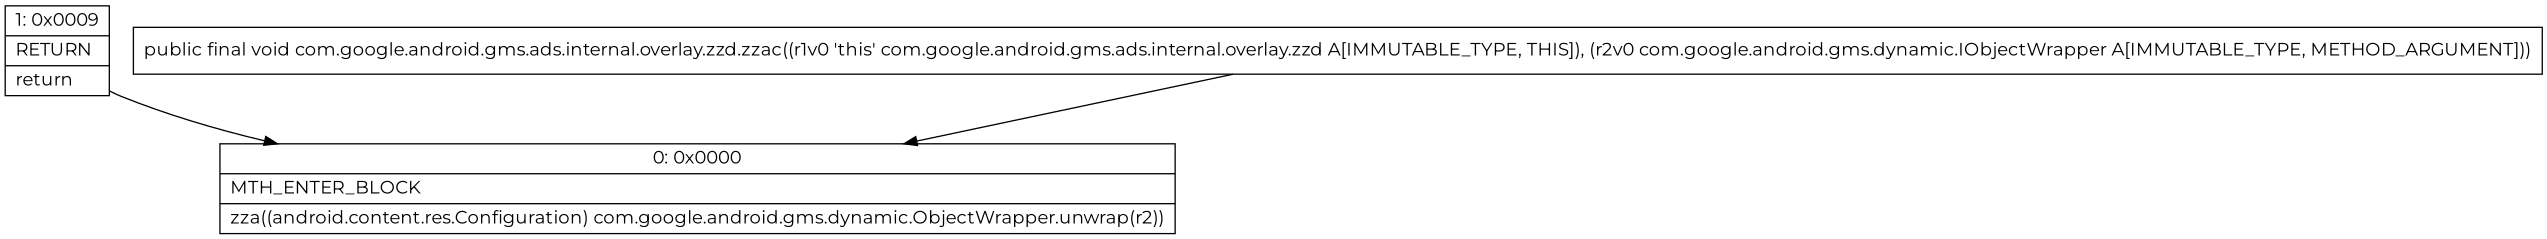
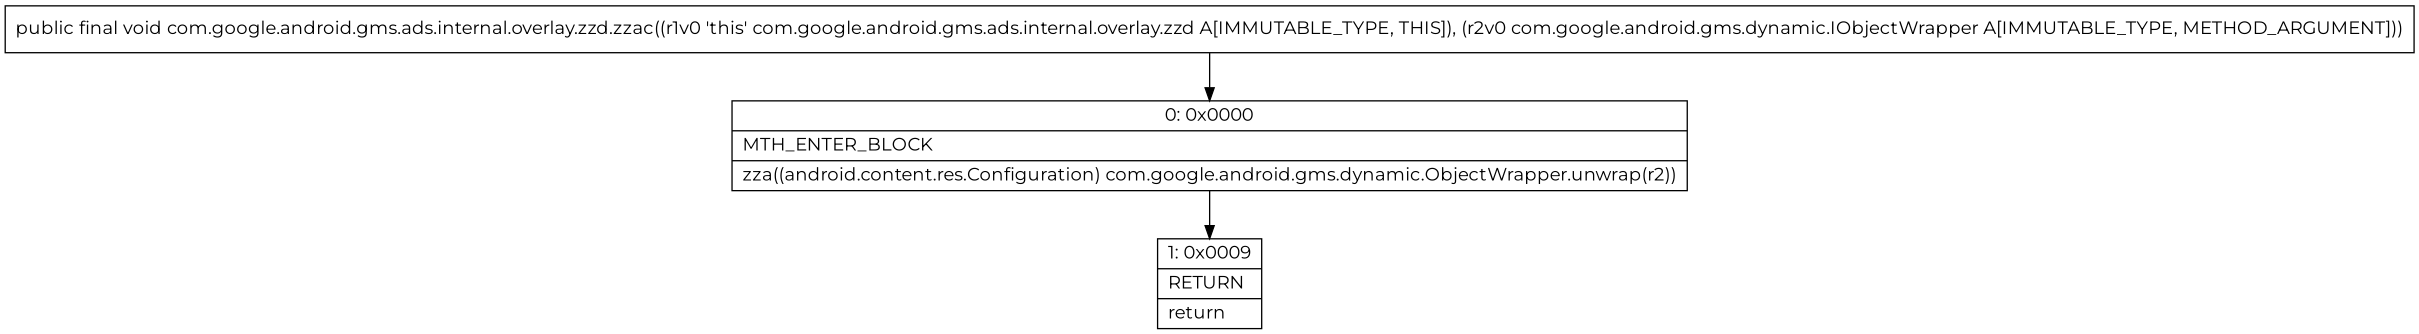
(186, 119) -> (1210, 208)
